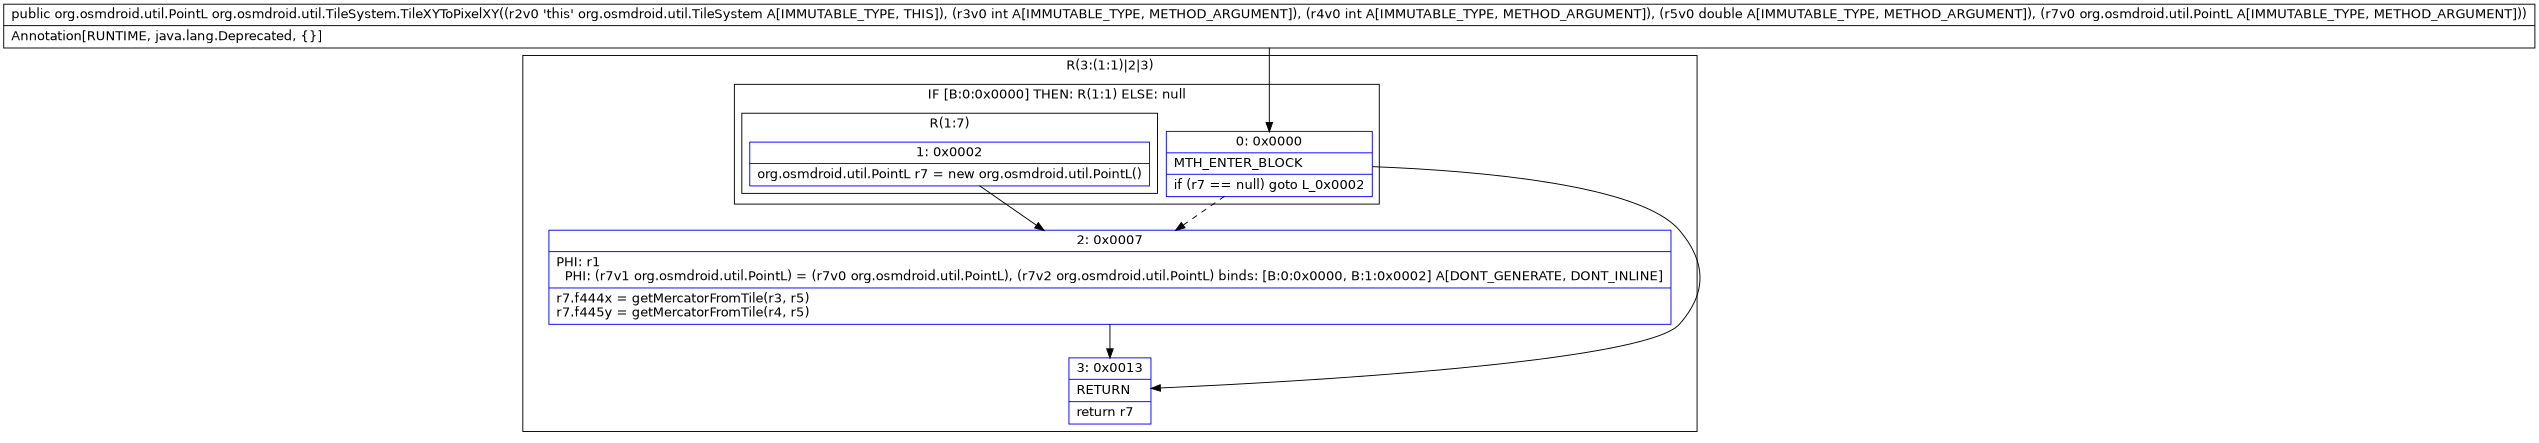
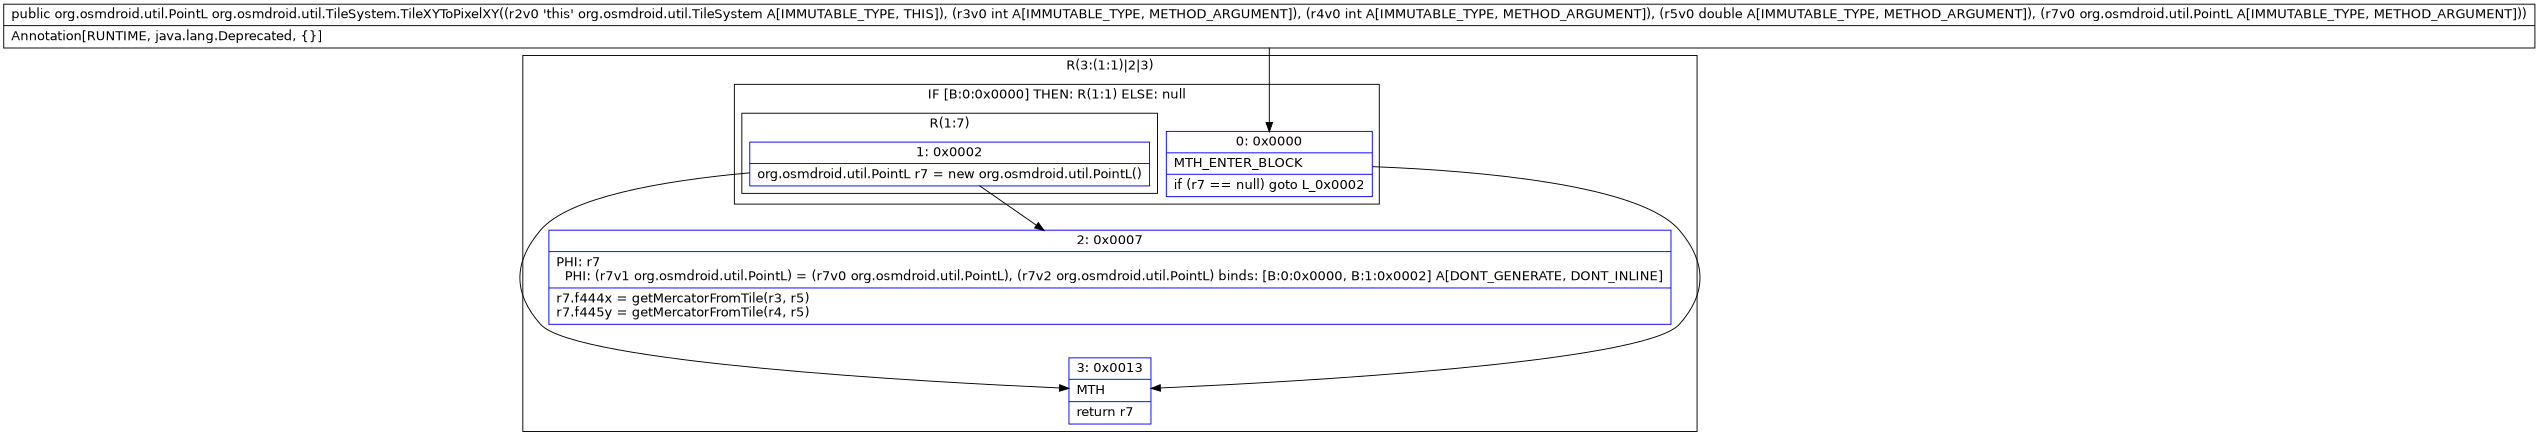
(1204, 211) -> none
(581, 262) -> (581, 262)
(1110, 336) -> (636, 352)
(1103, 390) -> (1091, 390)
